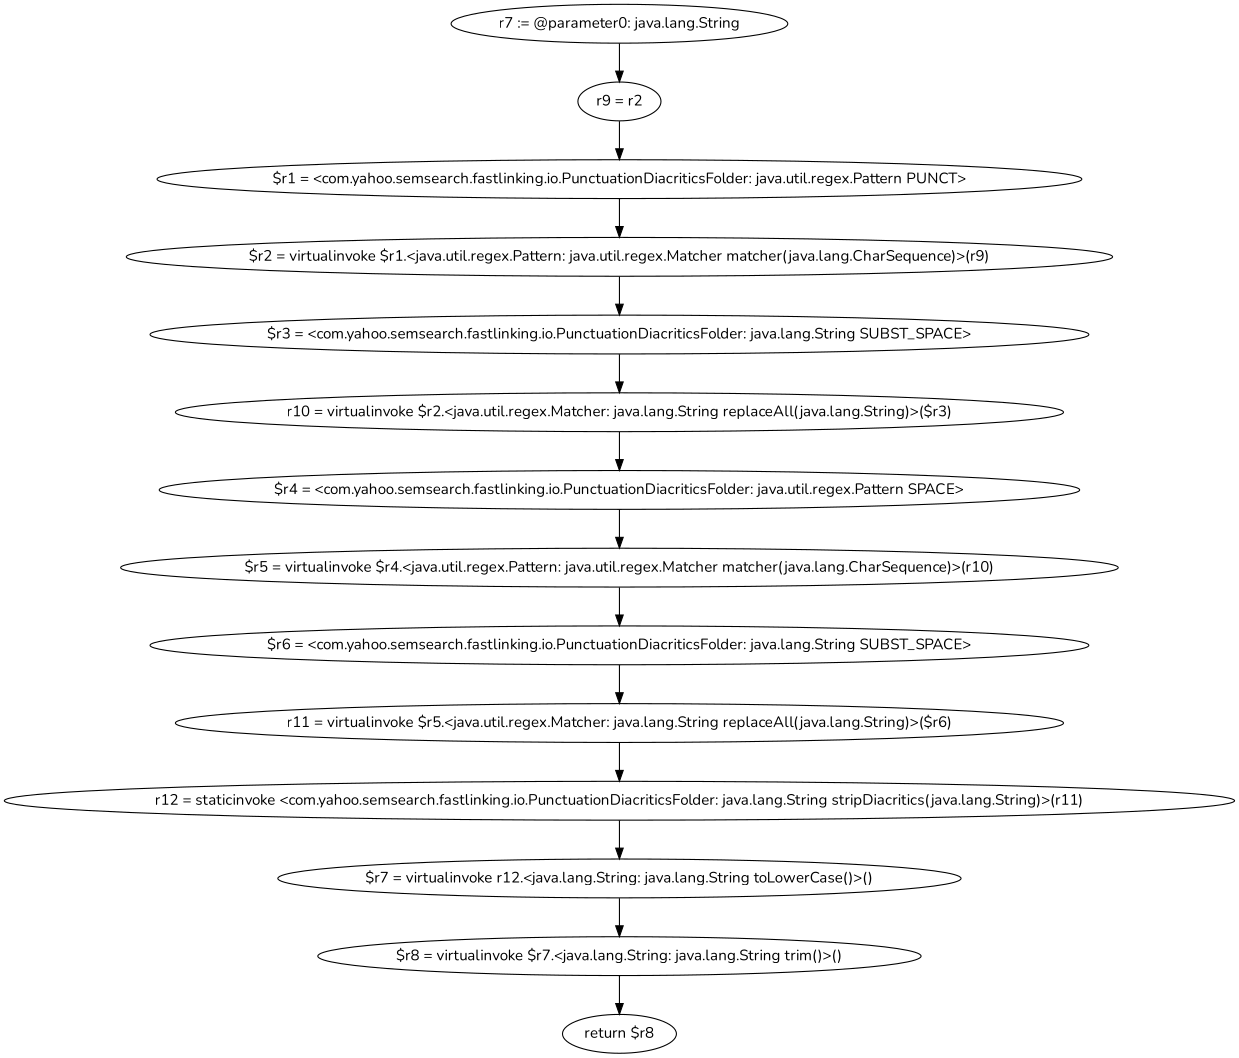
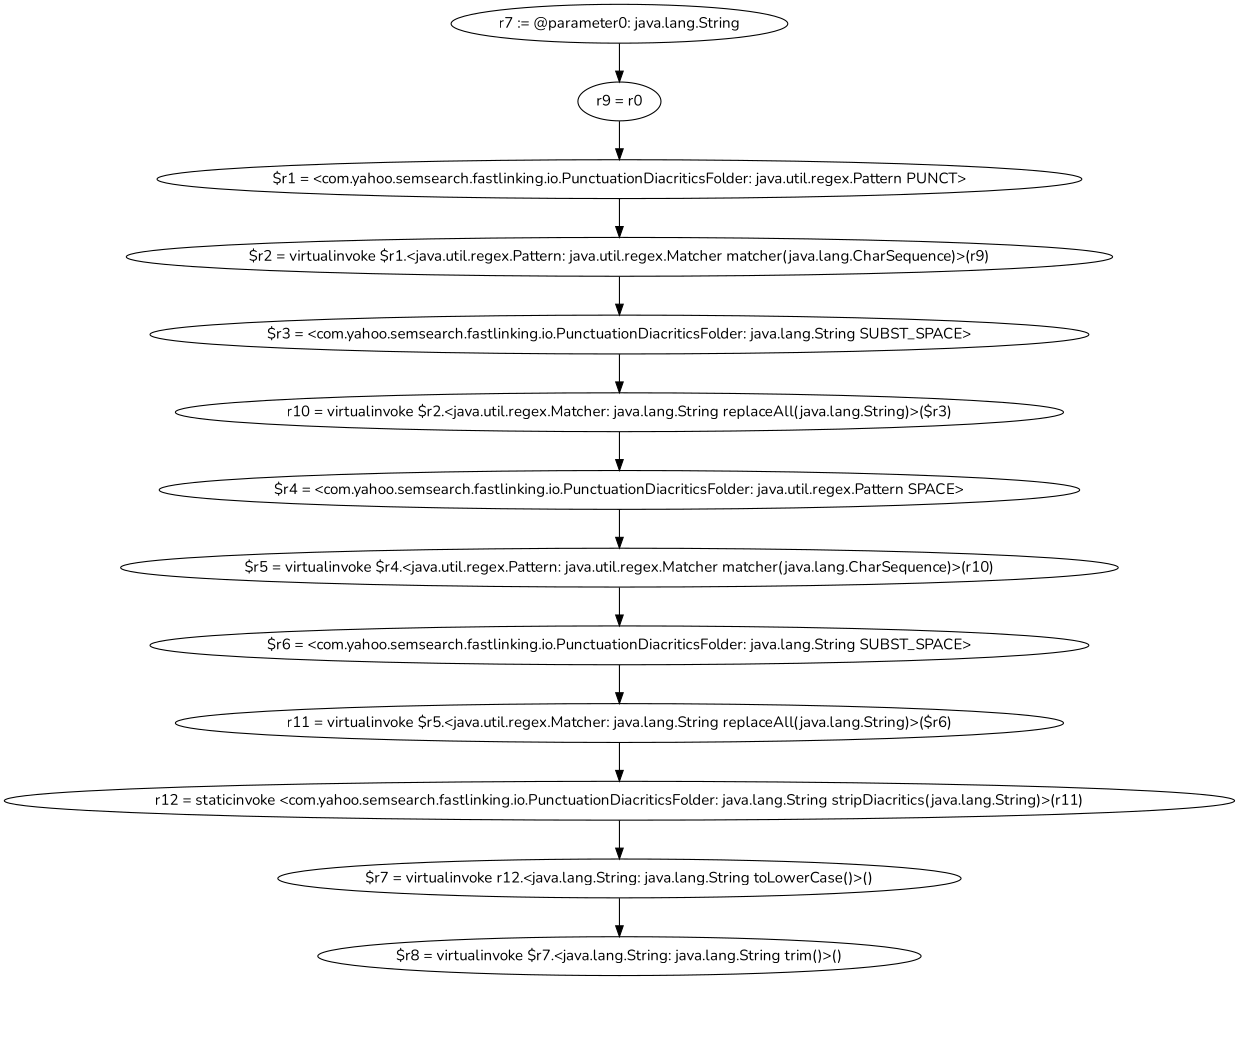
(619, 101) -> (619, 101)
(619, 1034) -> none
